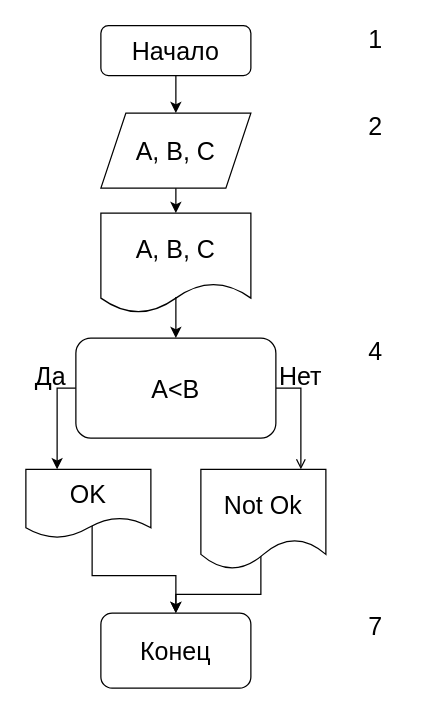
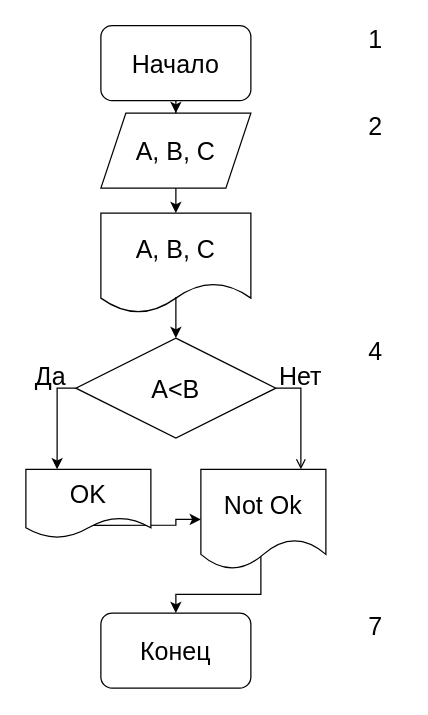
(176, 51) -> (176, 63)
(176, 388) -> (176, 388)
(116, 576) -> (144, 525)
